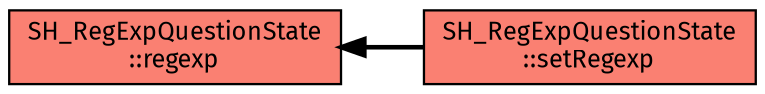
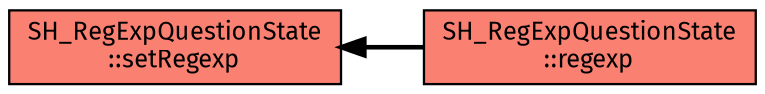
(394, 47) -> (394, 47)
